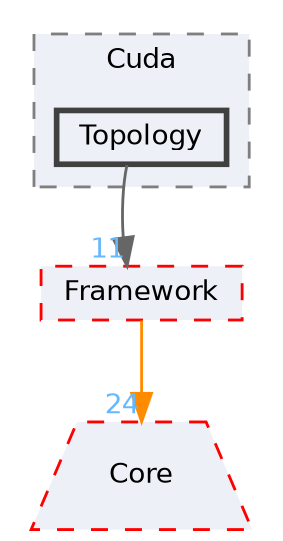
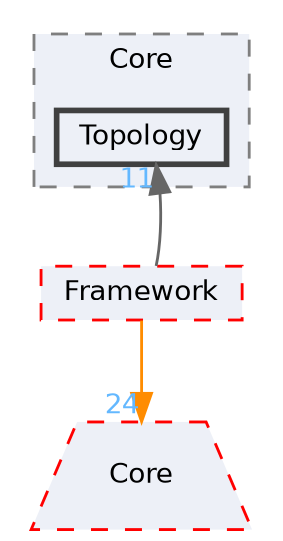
(142, 61) -> (142, 61)
(123, 205) -> (160, 230)
